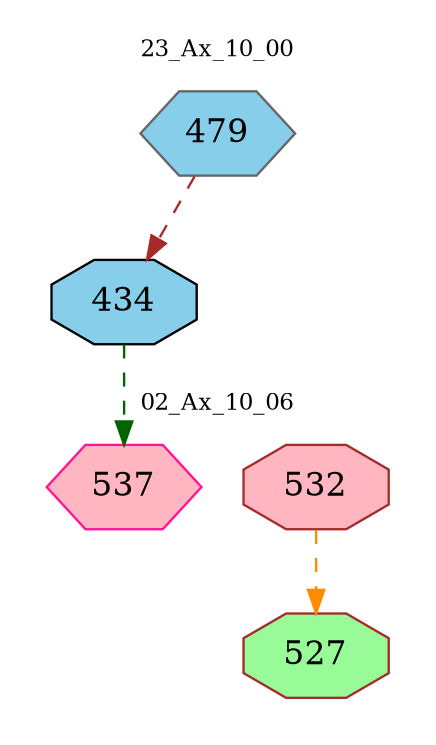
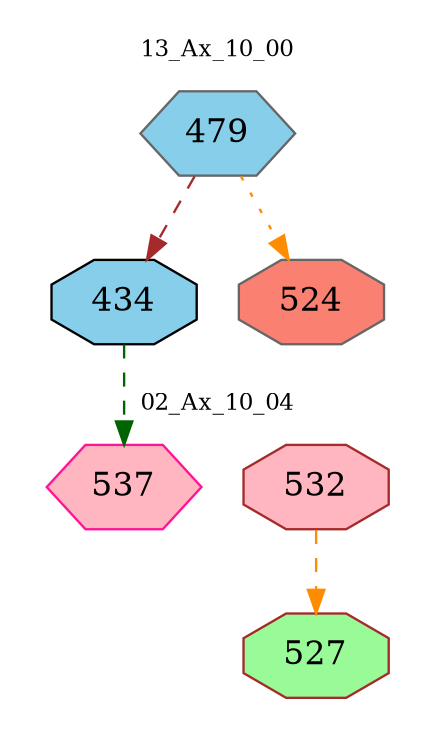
(218, 50) -> (218, 50)
none -> (311, 302)
(218, 404) -> (218, 404)
